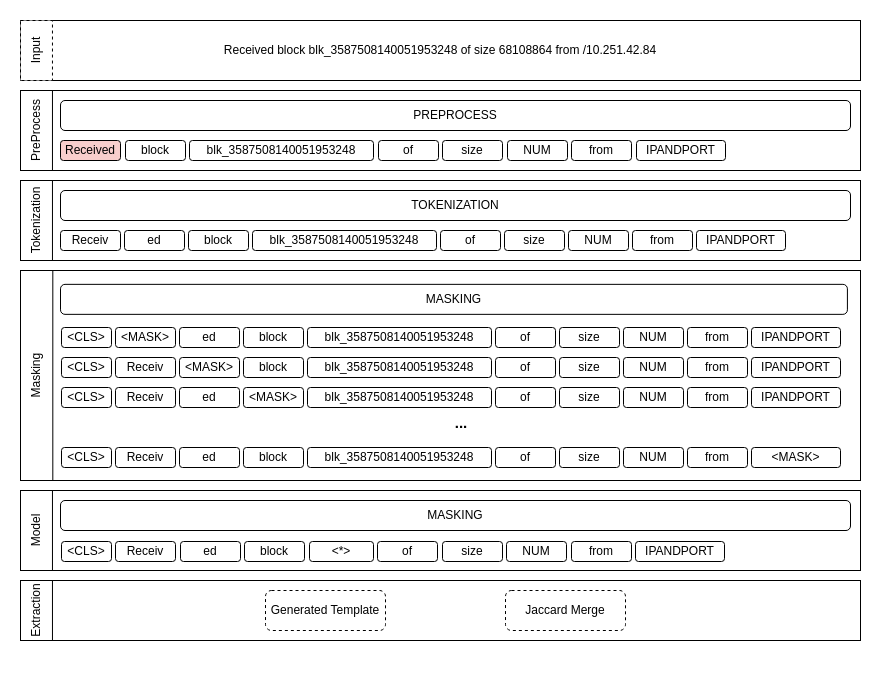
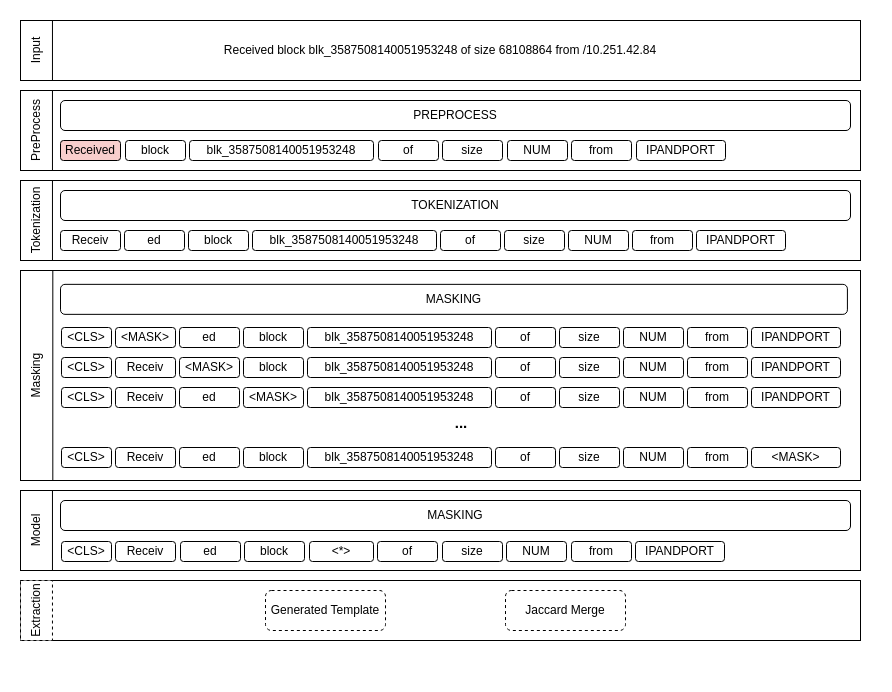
(36, 51) -> (36, 51)
(36, 611) -> (36, 611)
